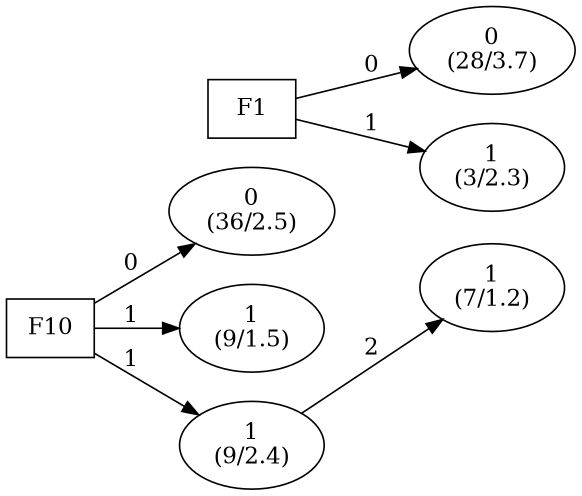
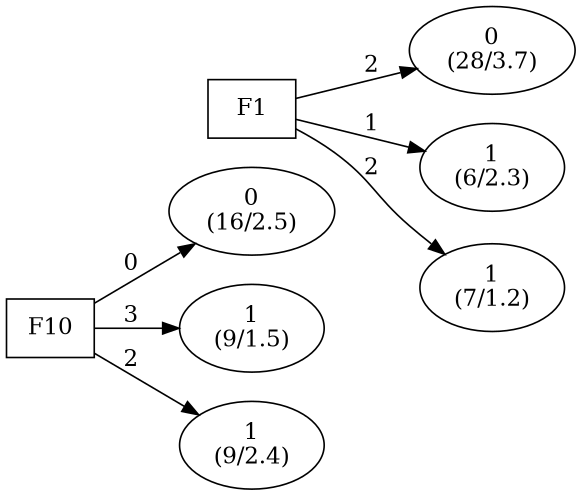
(372, 66) -> (372, 66)
(492, 167) -> (492, 167)
(252, 211) -> (252, 211)
(132, 316) -> (132, 316)
(132, 360) -> (132, 360)
(365, 371) -> (367, 182)
